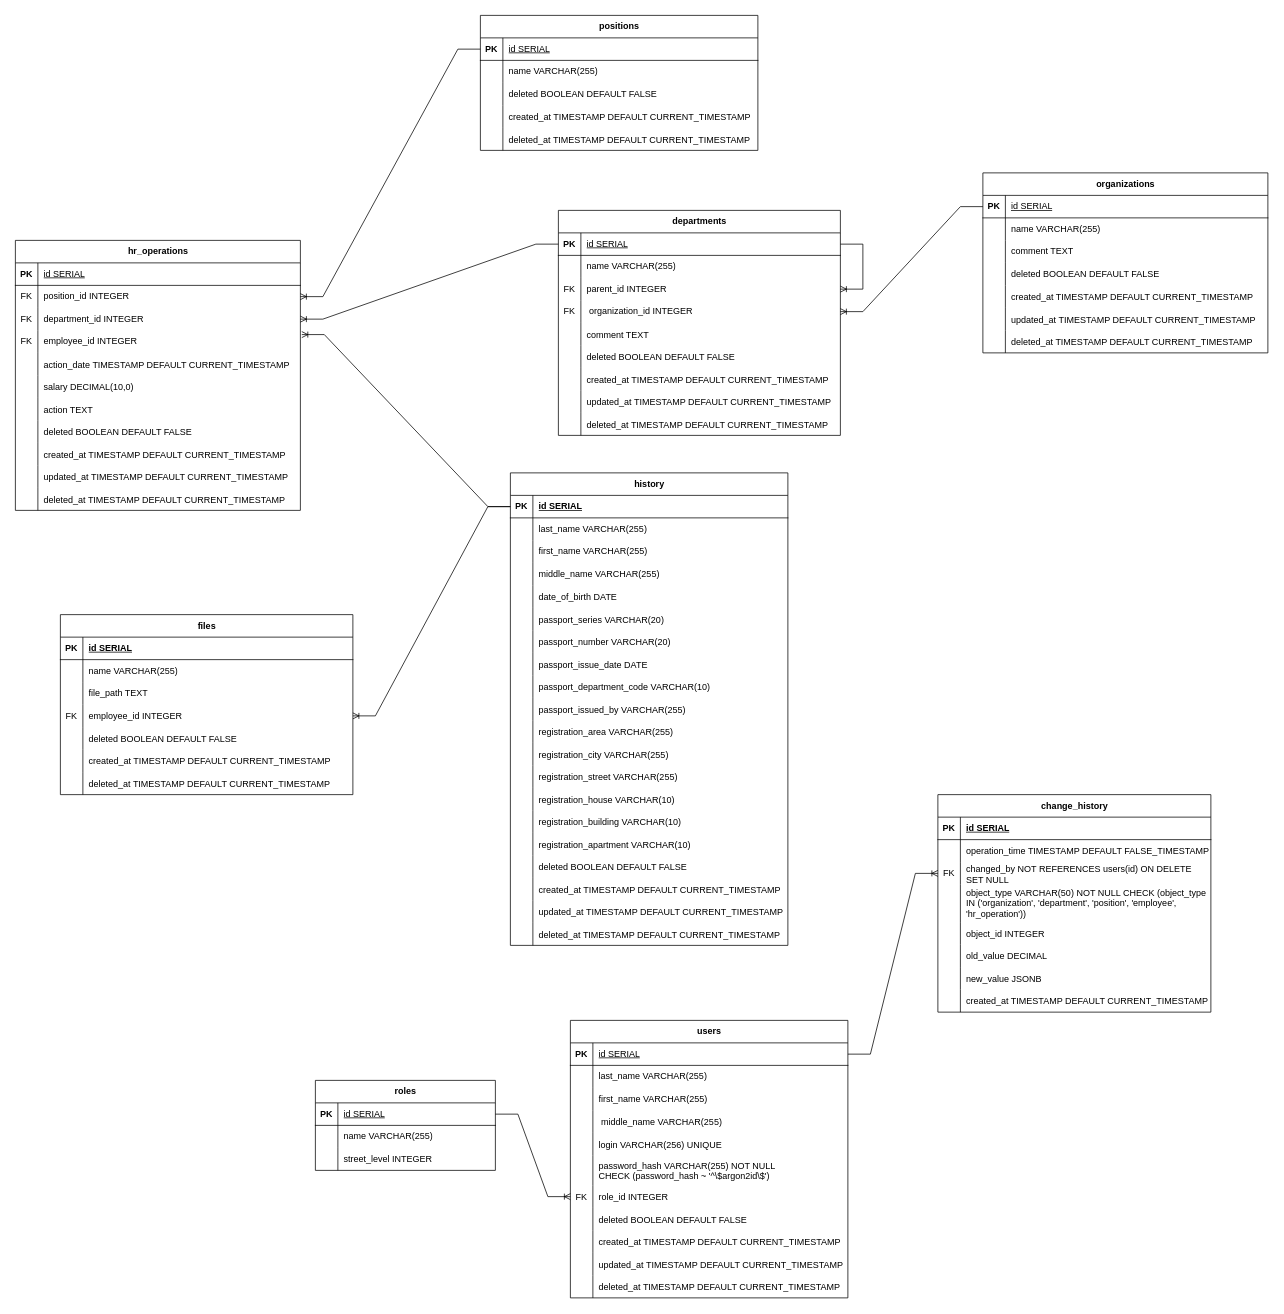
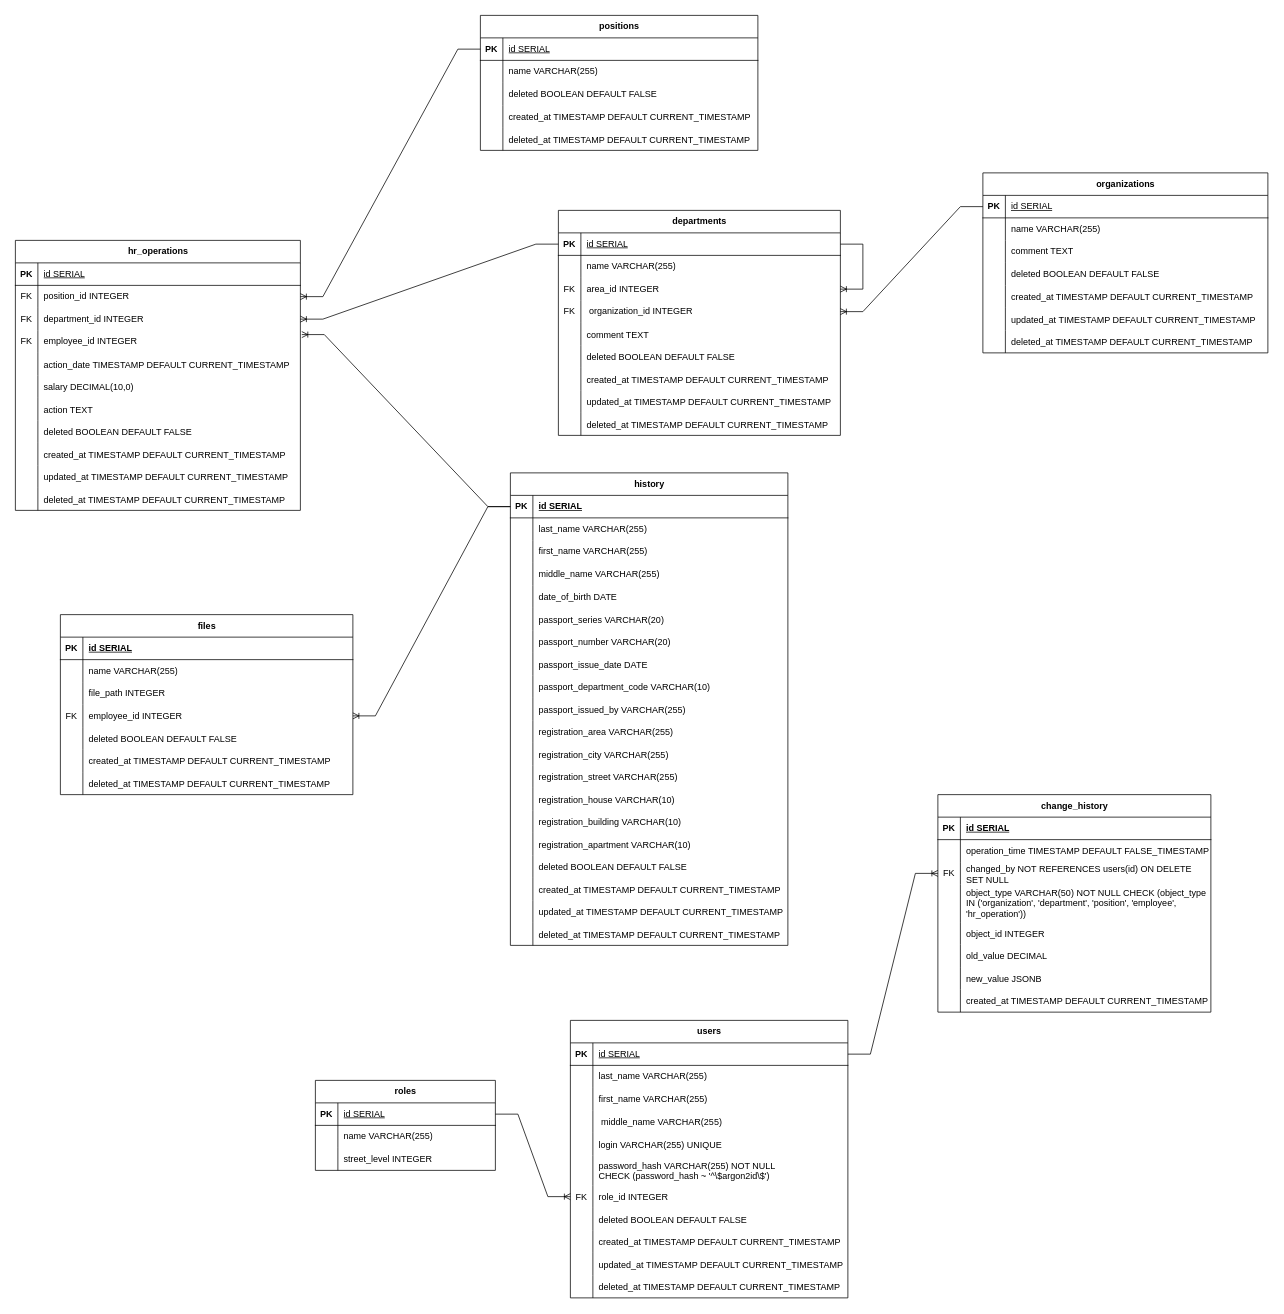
(627, 289) -> (622, 289)
(121, 693) -> (128, 693)
(657, 1145) -> (657, 1145)
